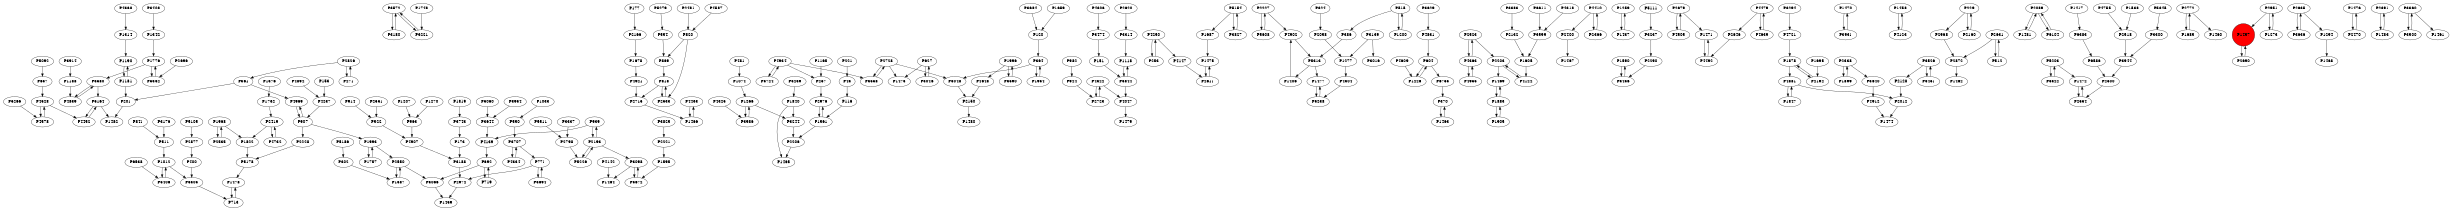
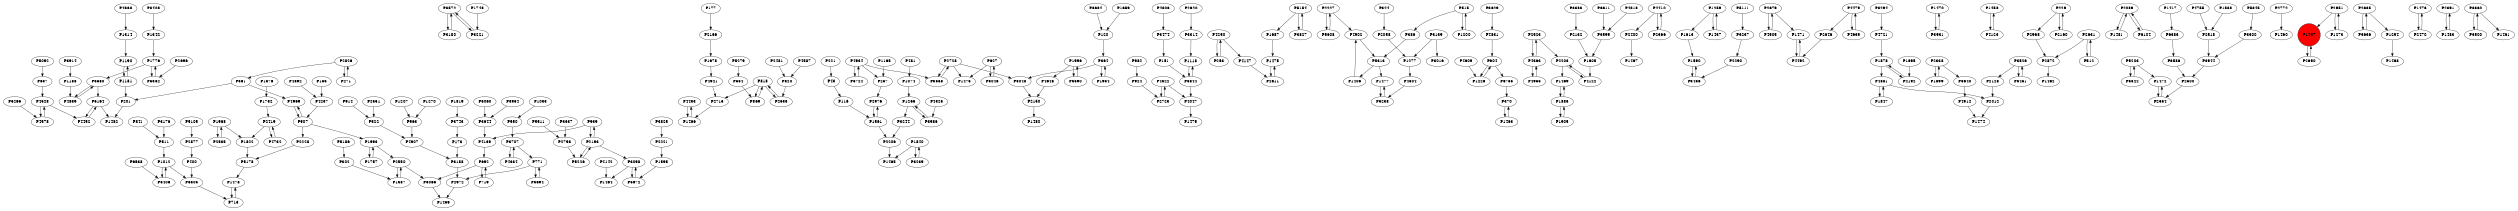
none -> (1687, 35)
(2188, 35) -> none
(677, 47) -> (758, 90)
(793, 110) -> (915, 151)
